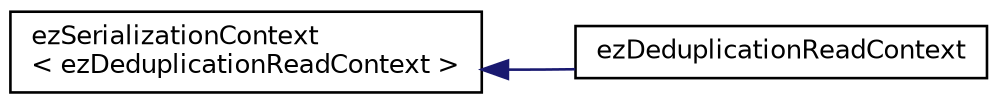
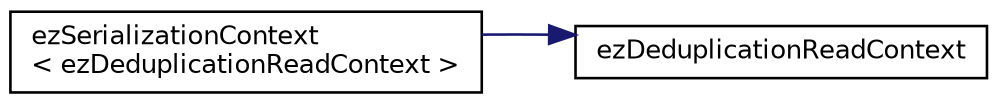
(542, 70) -> (515, 35)
